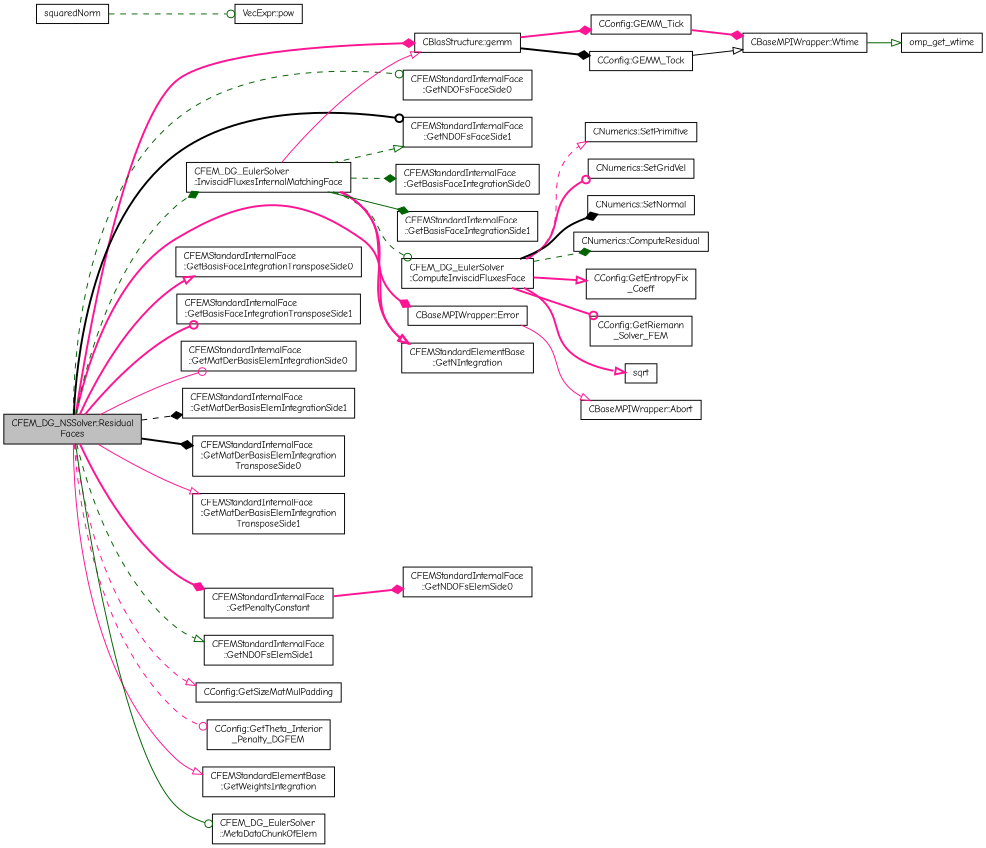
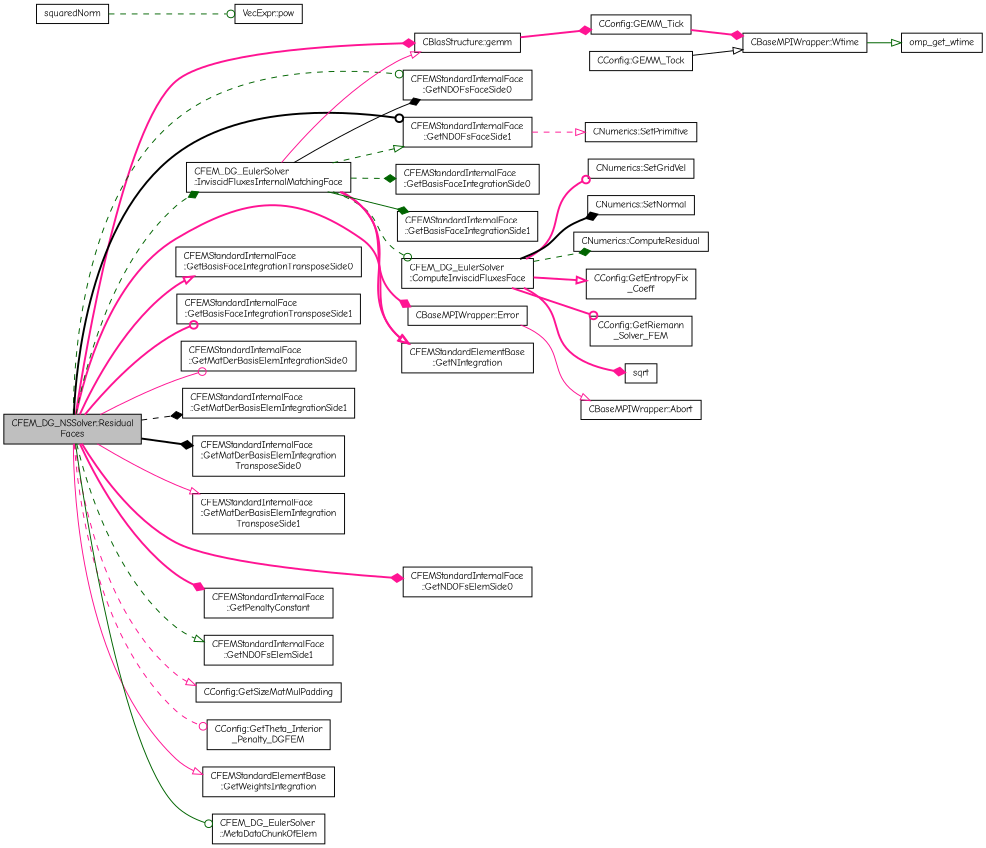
(549, 51) -> none
none -> (350, 131)
(556, 197) -> (554, 132)
(560, 338) -> (560, 338)
(362, 593) -> (214, 555)
